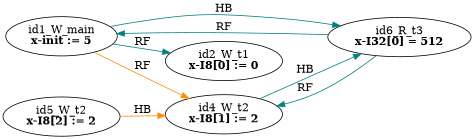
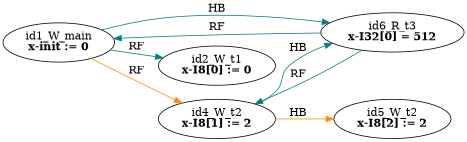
(62, 41) -> (59, 47)
(139, 116) -> (301, 119)
